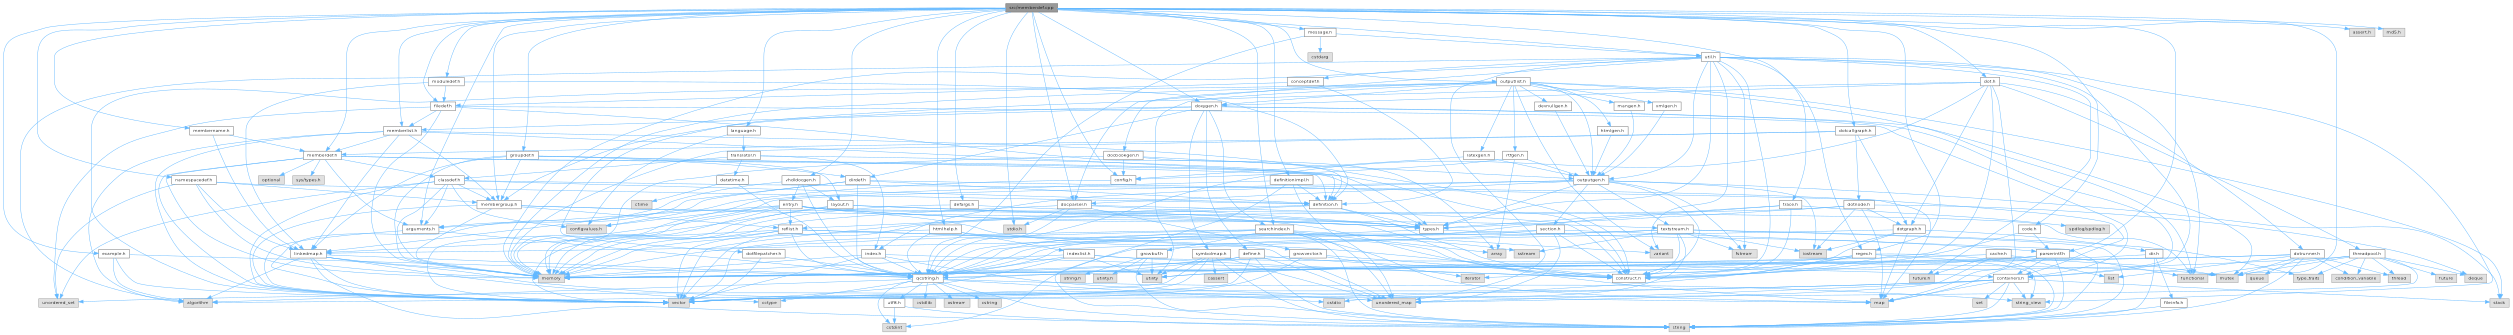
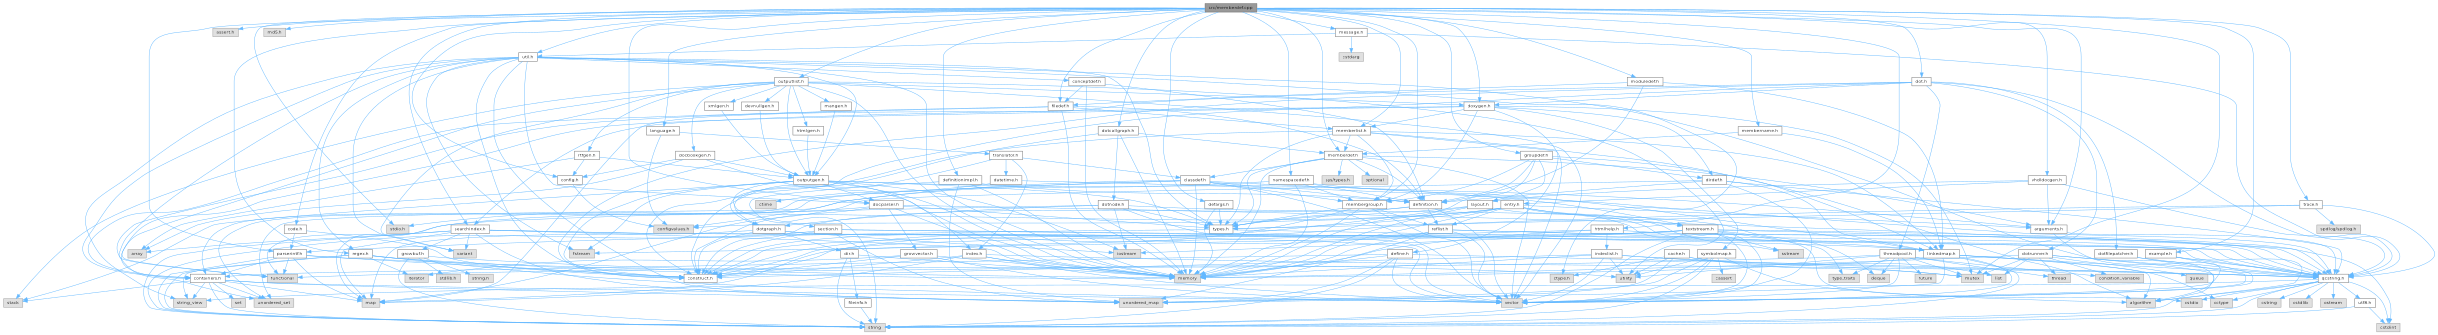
(1479, 155) -> none
none -> (1090, 201)
(1105, 278) -> (448, 278)
(1922, 278) -> (1562, 278)
